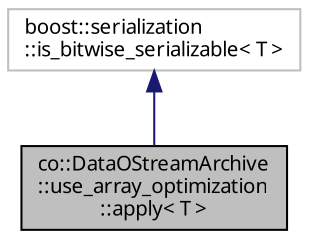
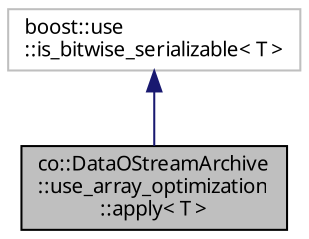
(154, 40) -> (154, 40)
